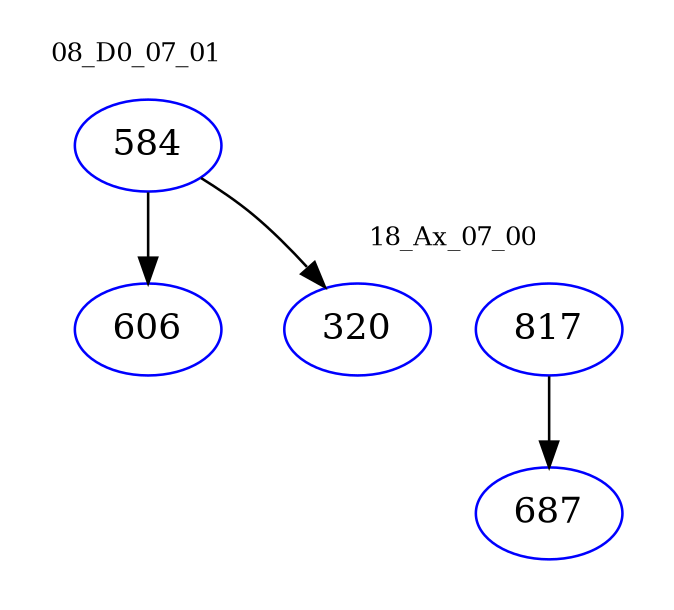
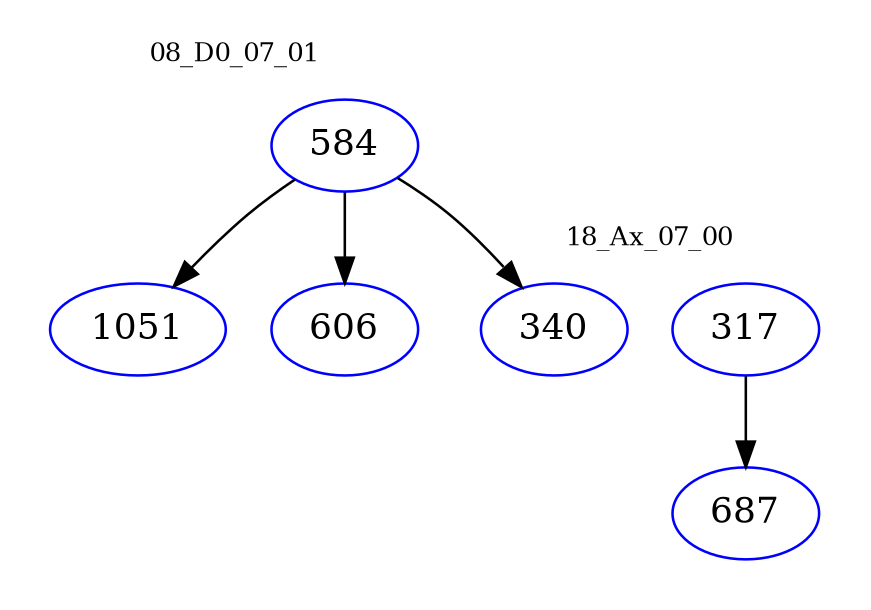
none -> (138, 329)
(358, 329) -> (554, 329)
(549, 329) -> (746, 329)
